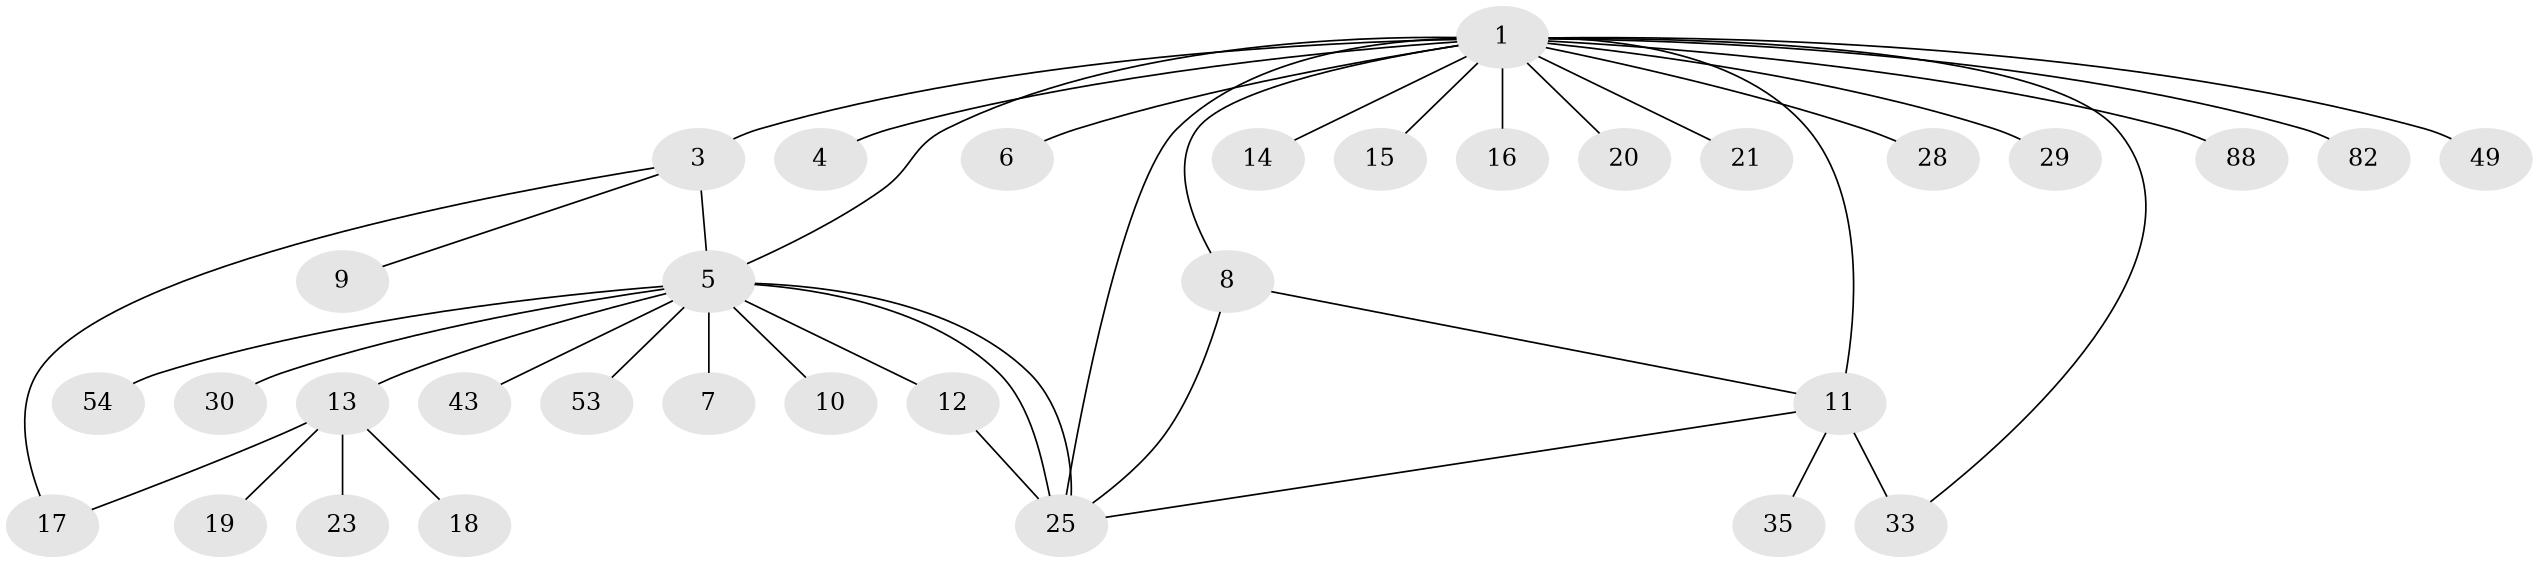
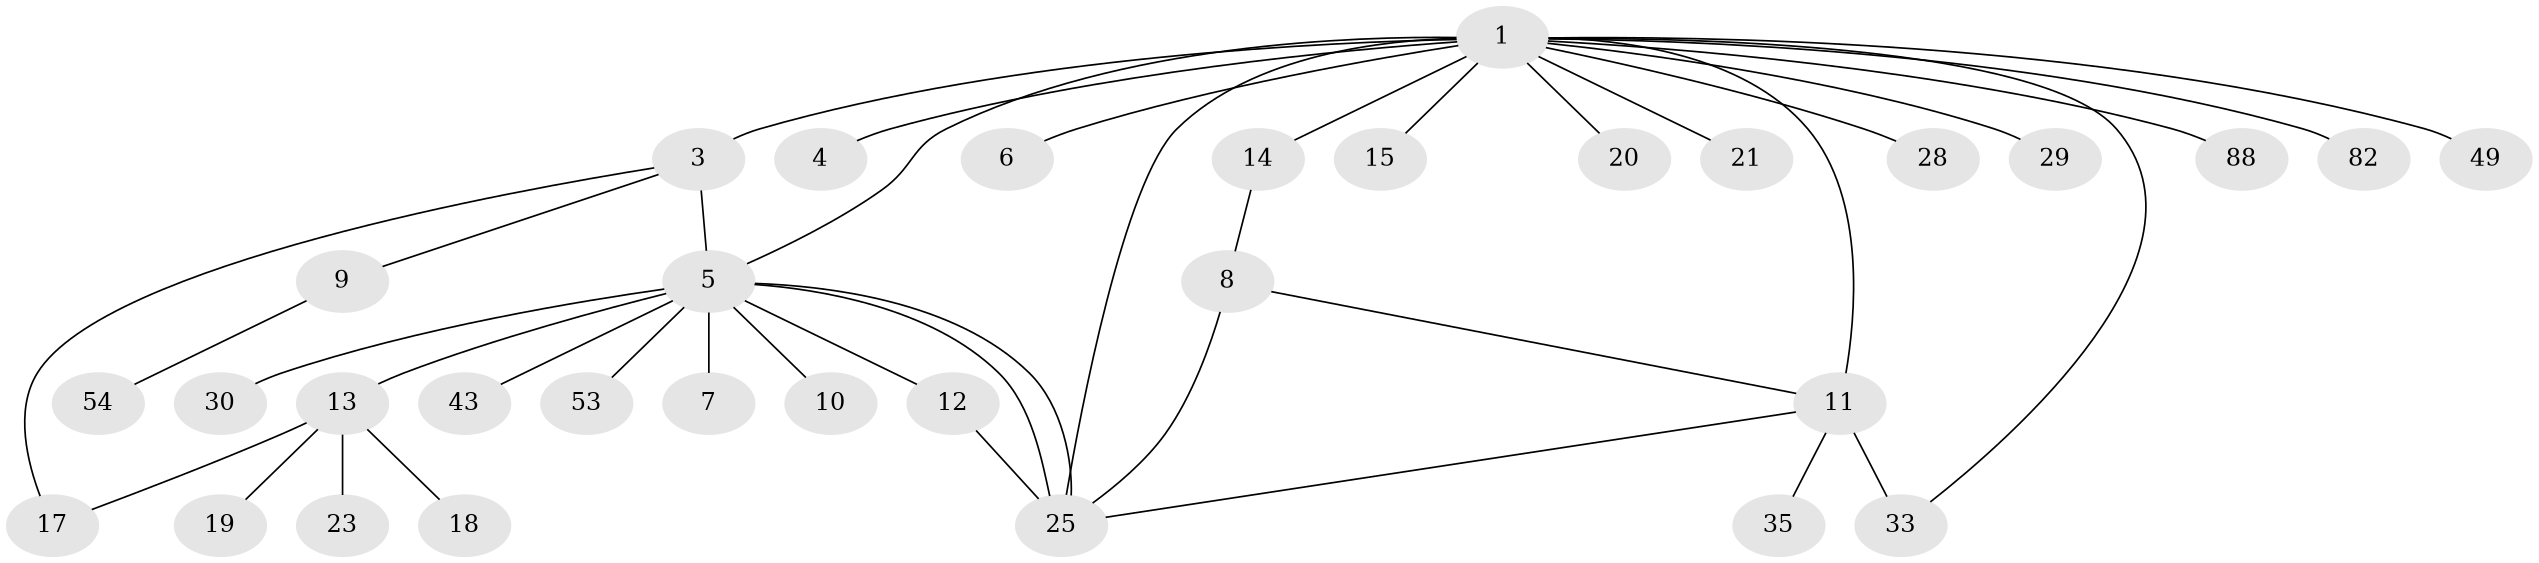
(1250, 96) -> (1243, 221)
(1503, 159) -> none
(395, 319) -> (221, 343)
